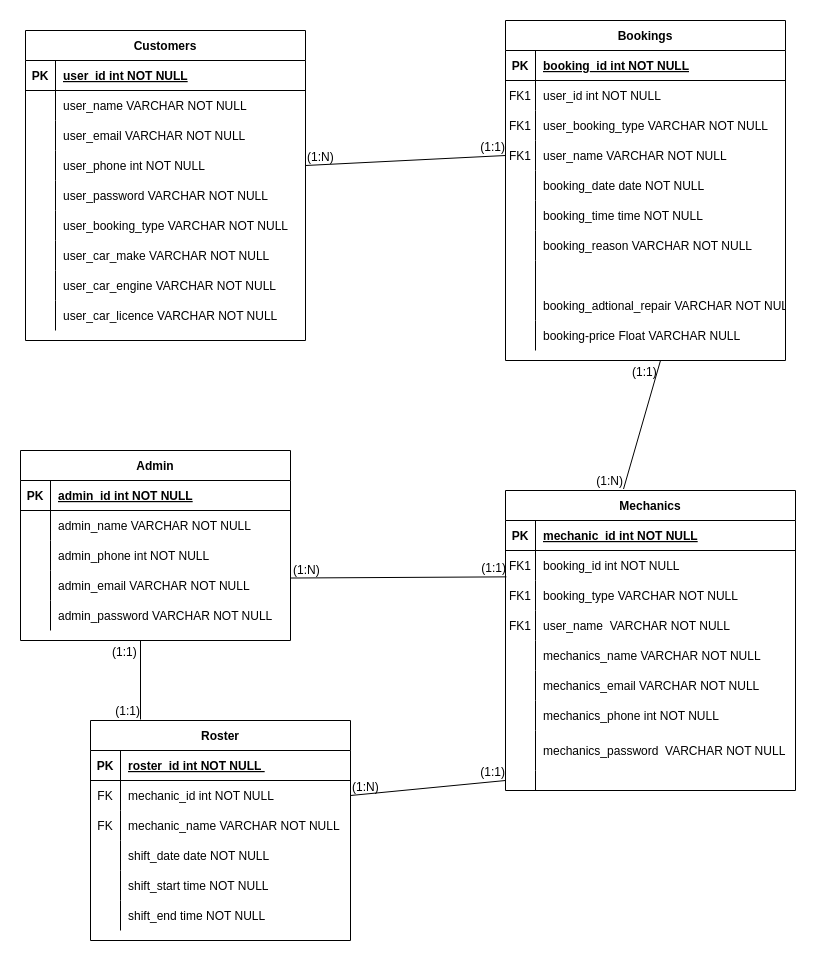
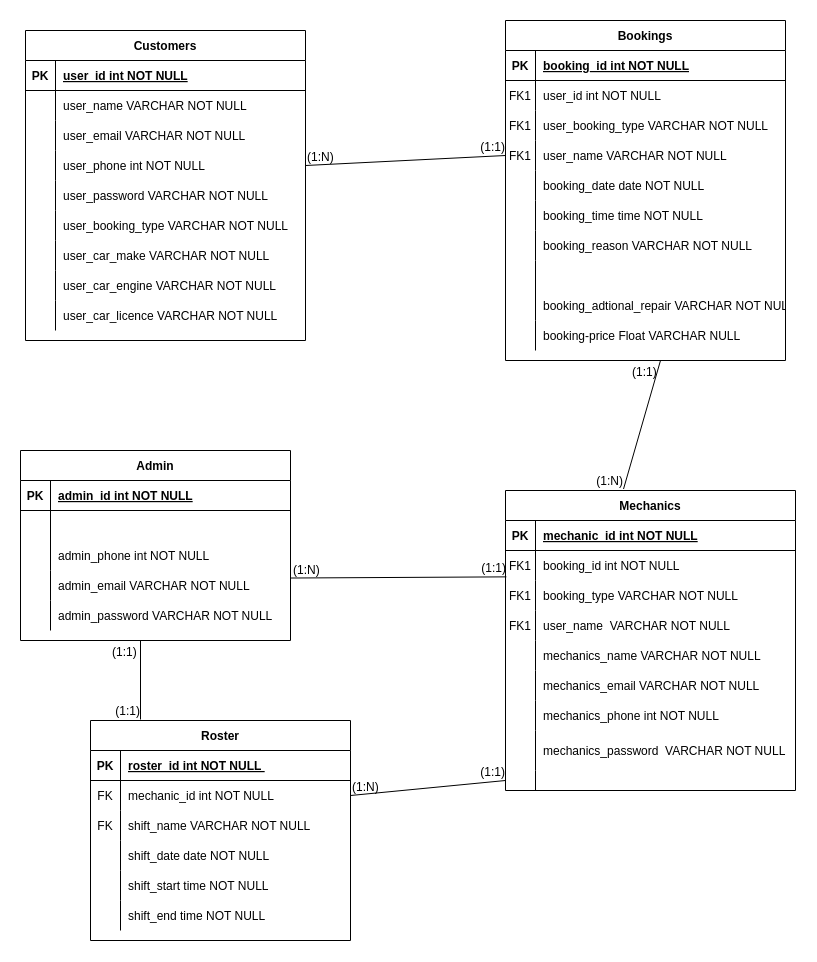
(171, 526) -> none
(223, 826) -> (212, 826)
